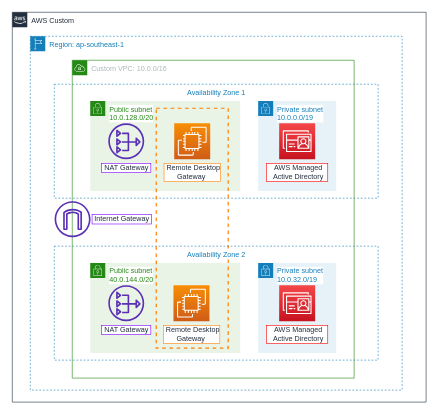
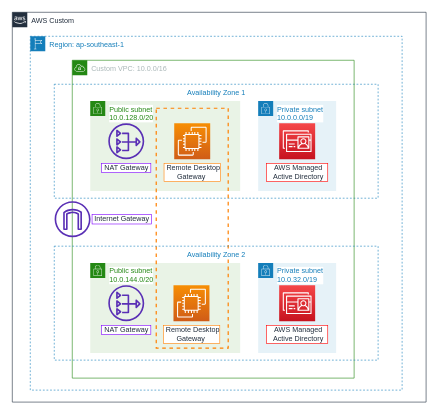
(133, 276) -> (133, 276)
